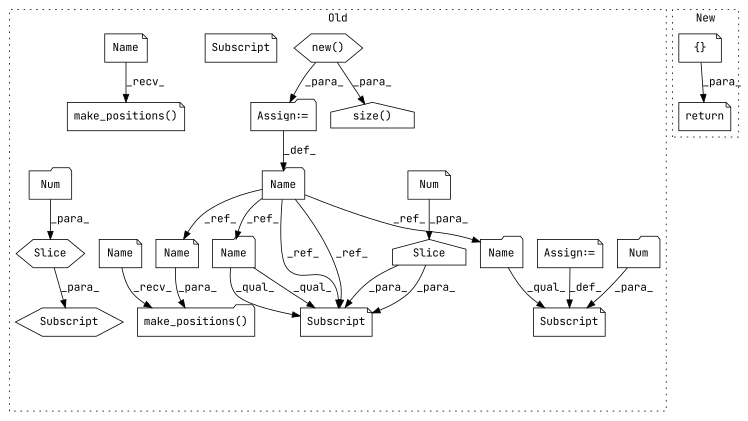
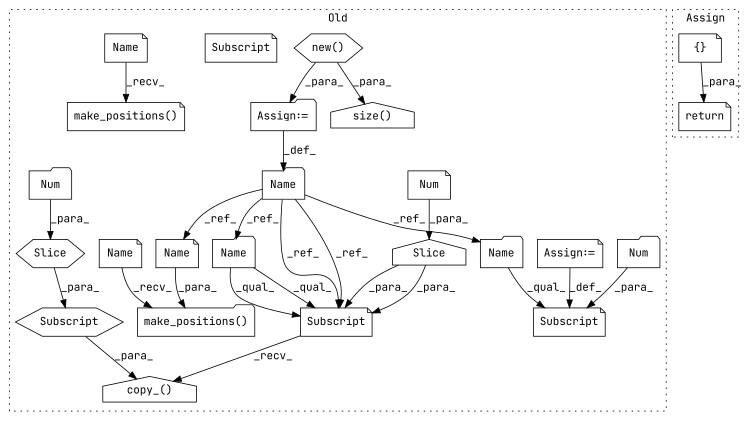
(706, 19) -> (706, 19)
none -> (150, 391)
